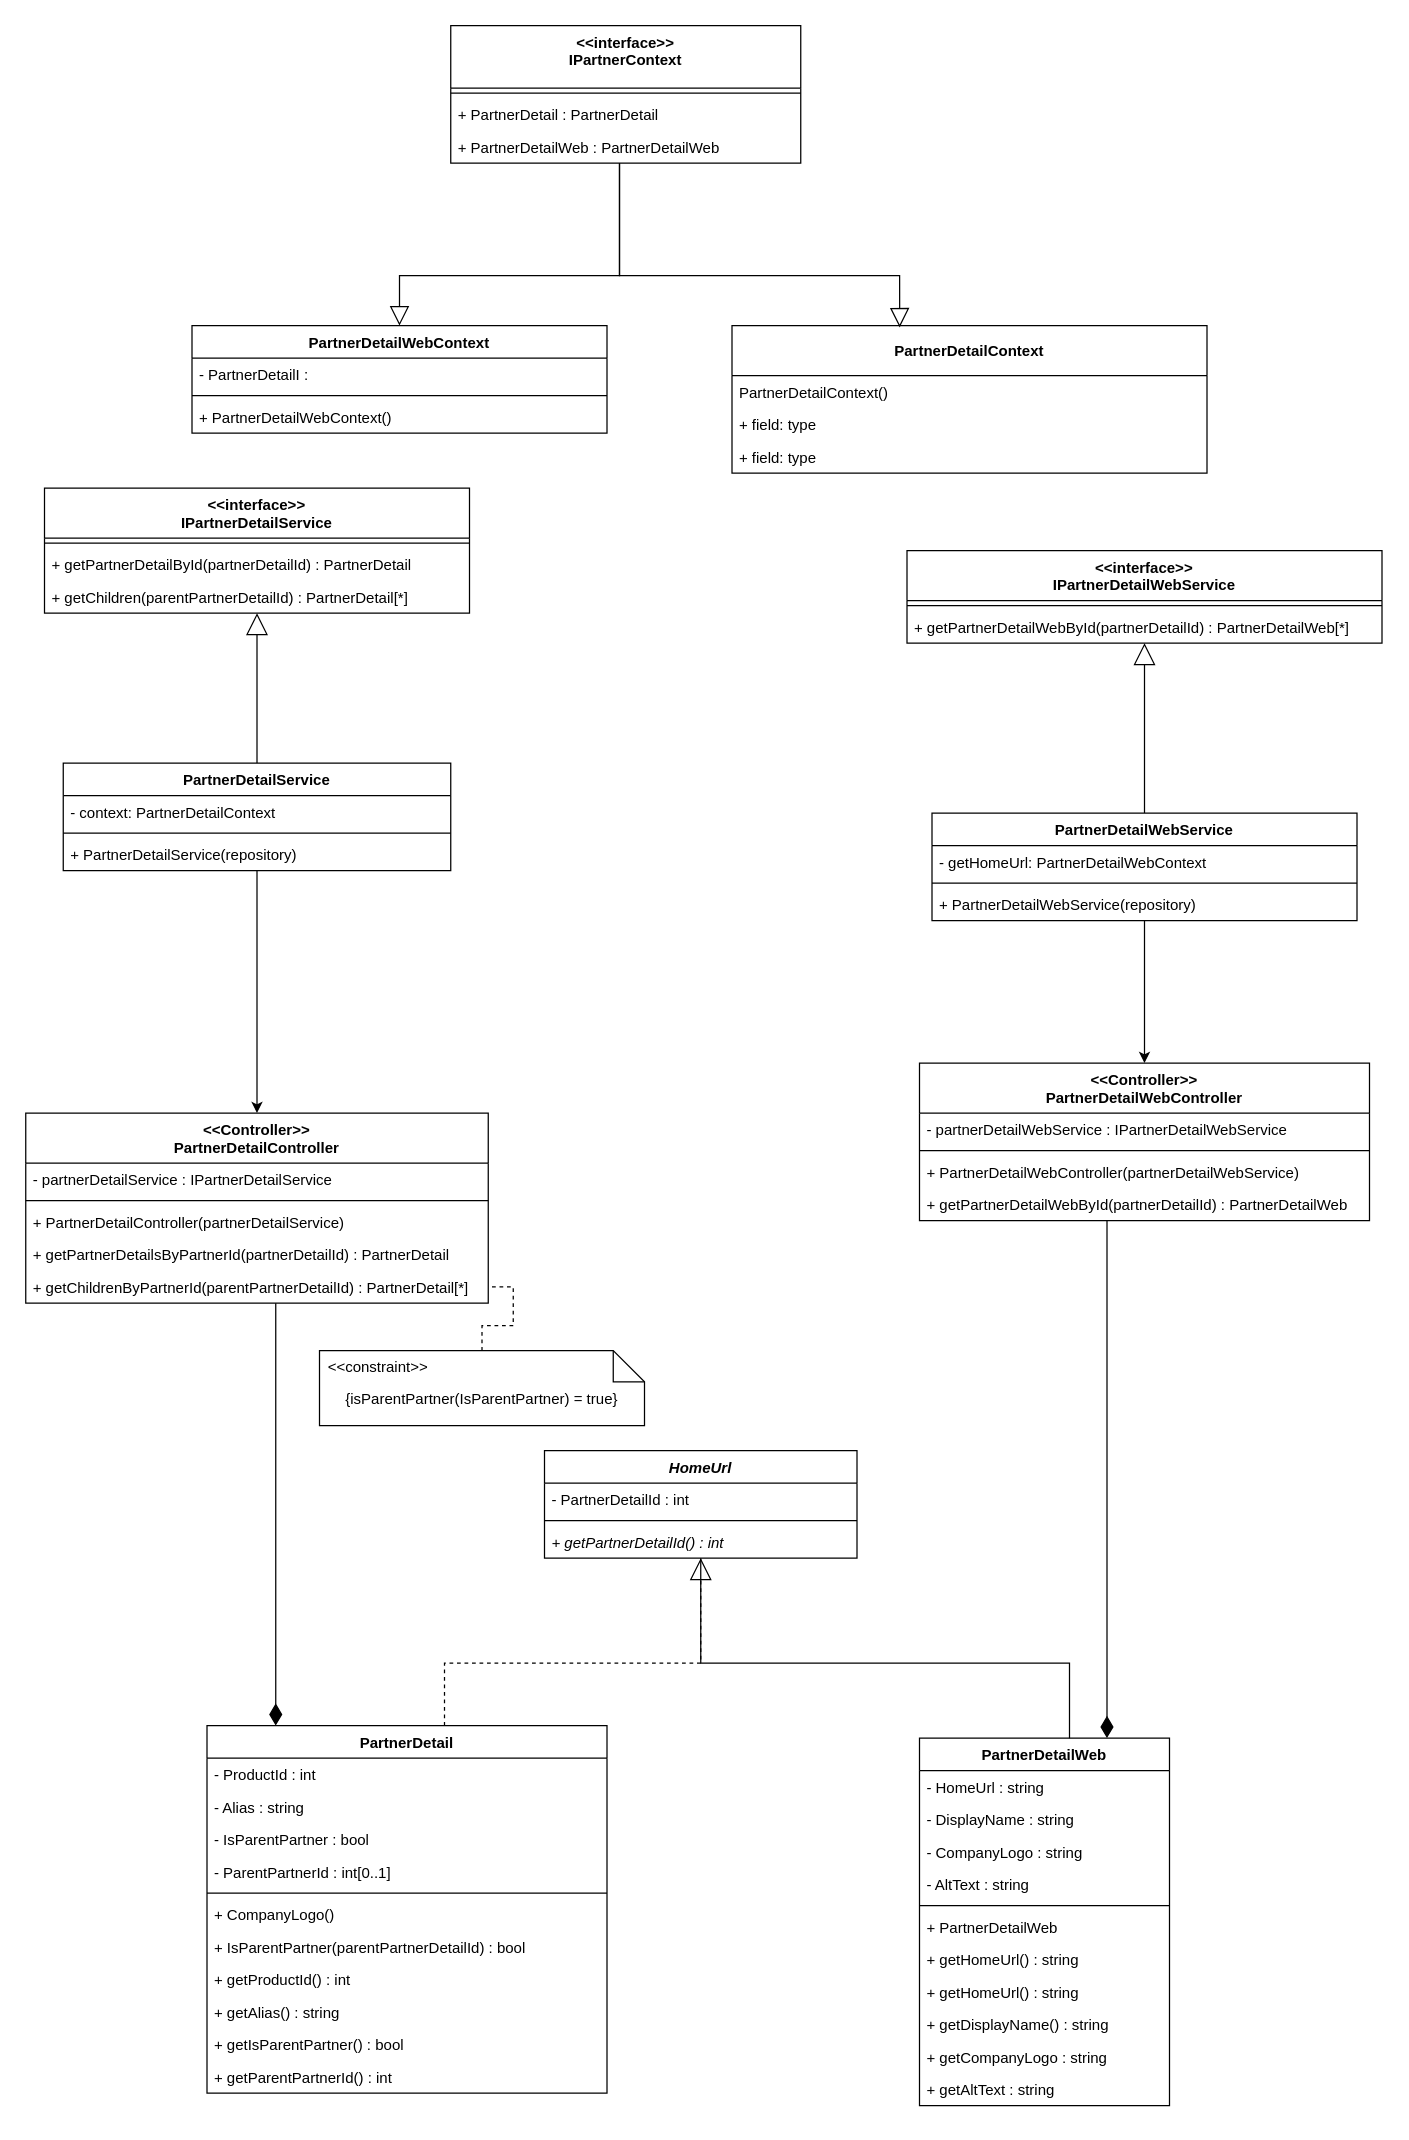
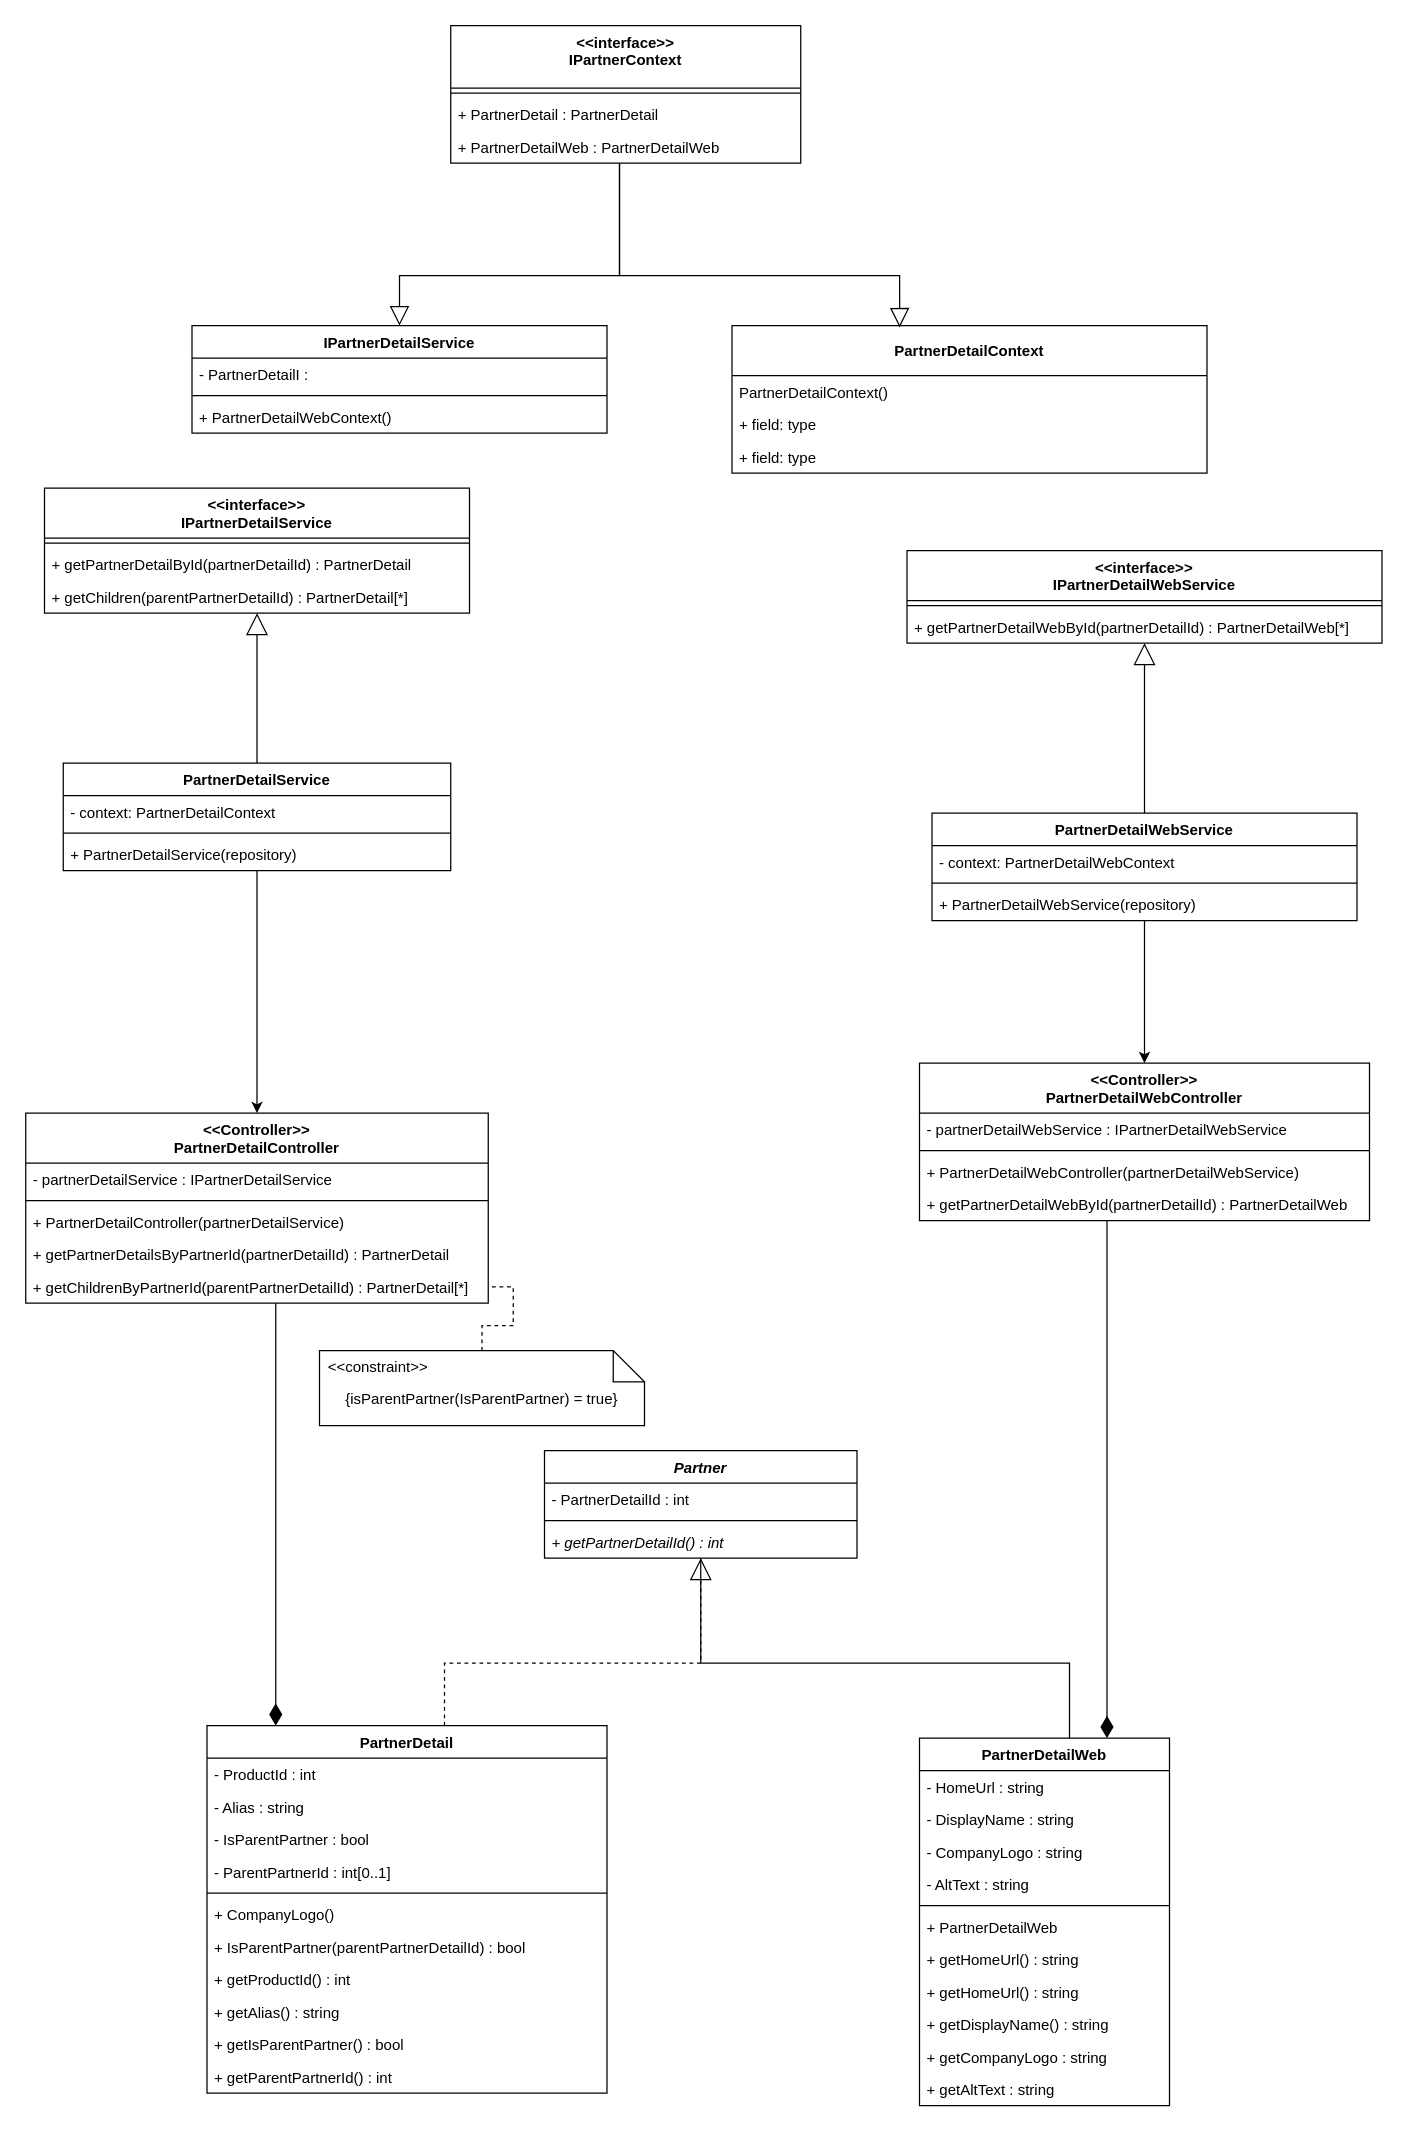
(399, 343) -> (399, 343)
(1082, 863) -> (1072, 863)
(700, 1468) -> (700, 1468)
